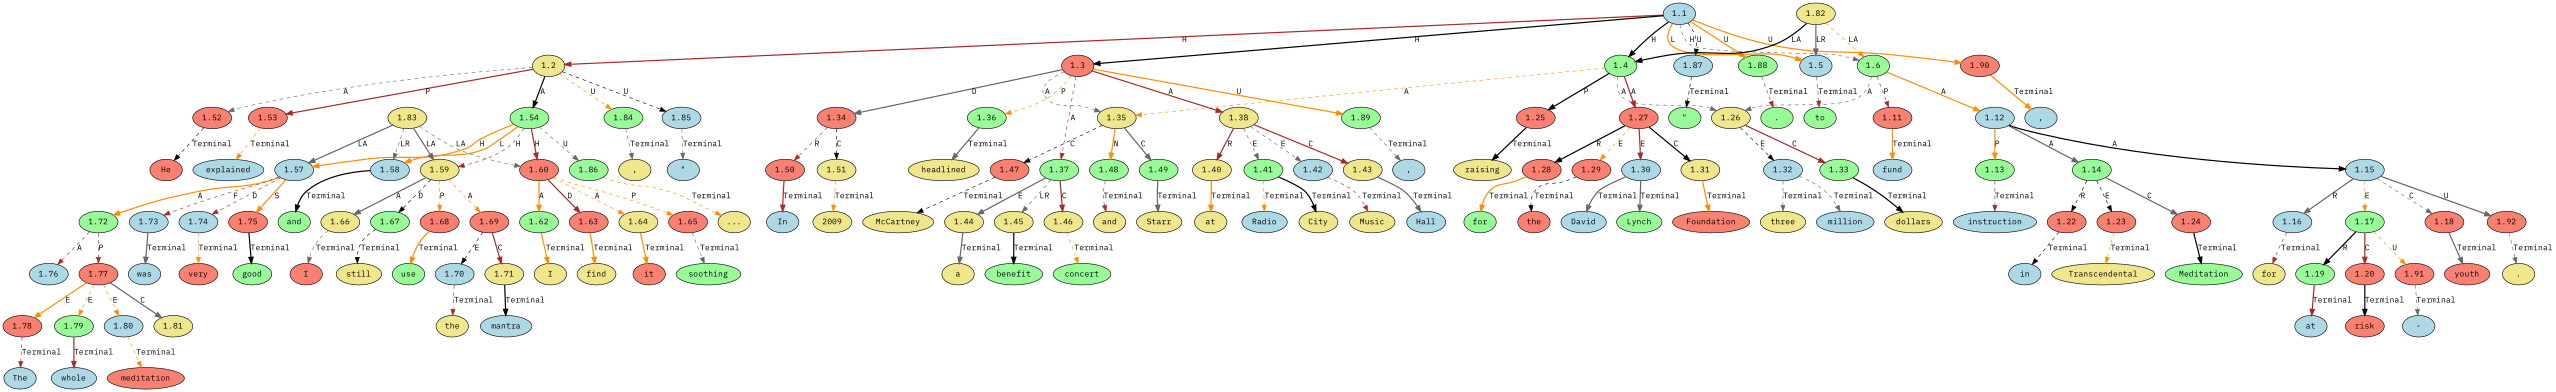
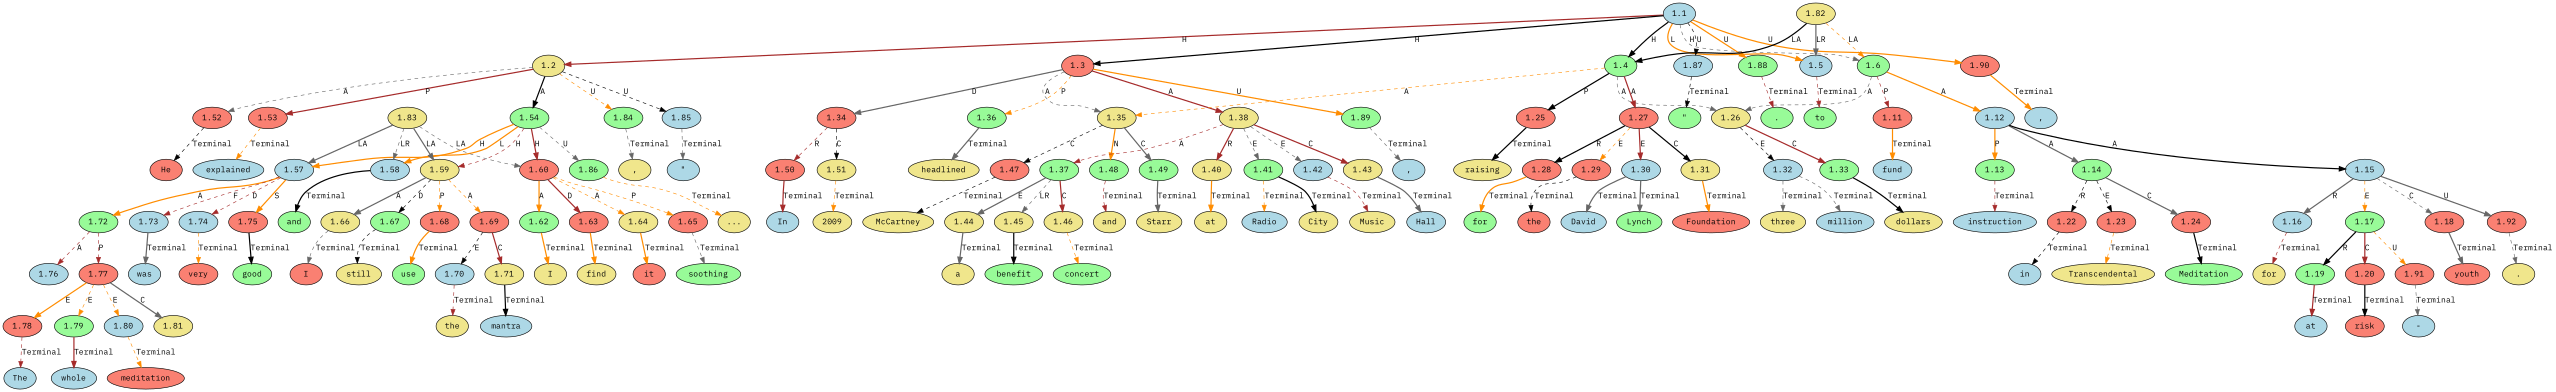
(1069, 115) -> (1153, 147)
